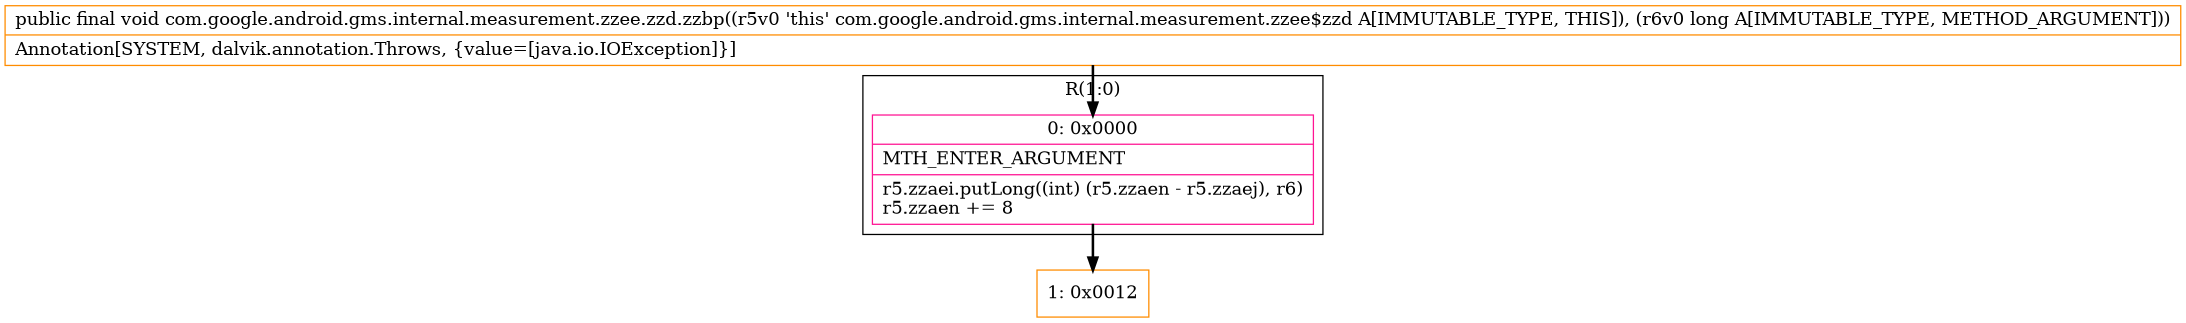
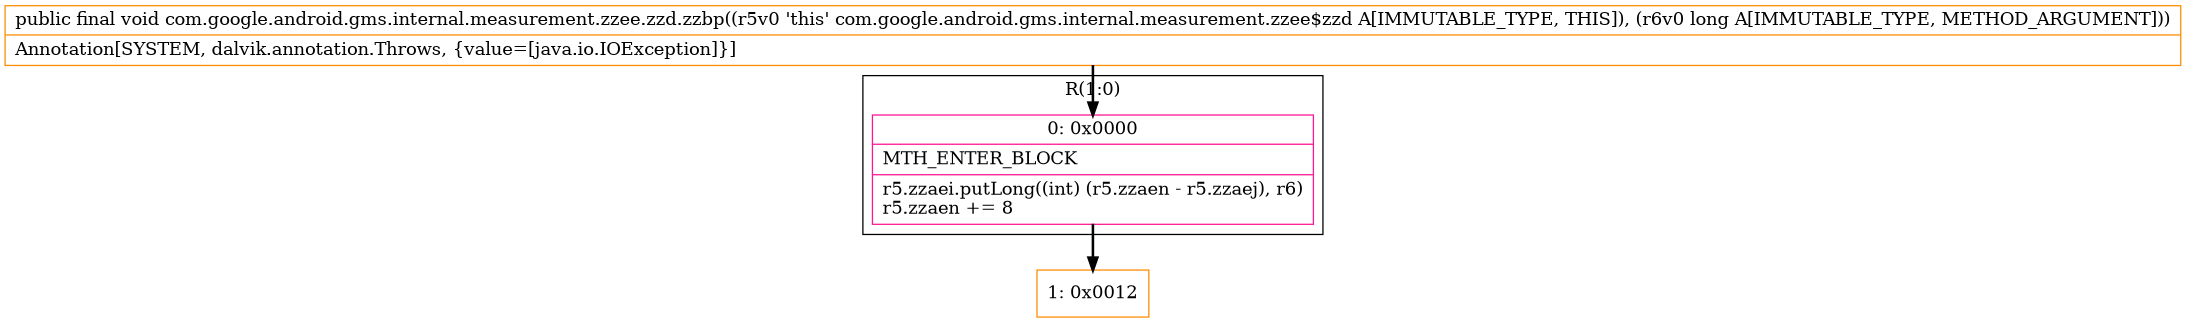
(1004, 159) -> (980, 159)
